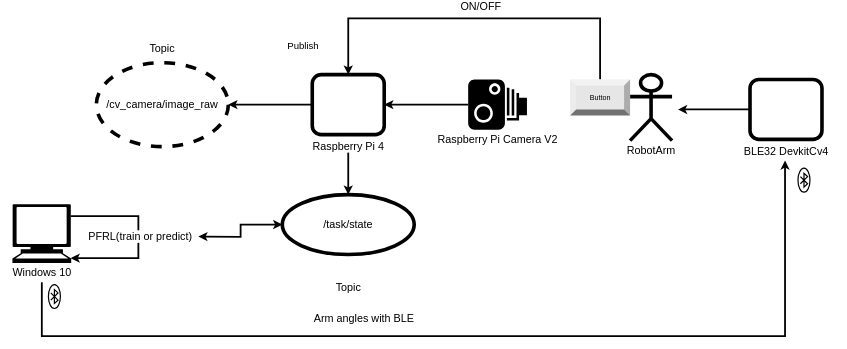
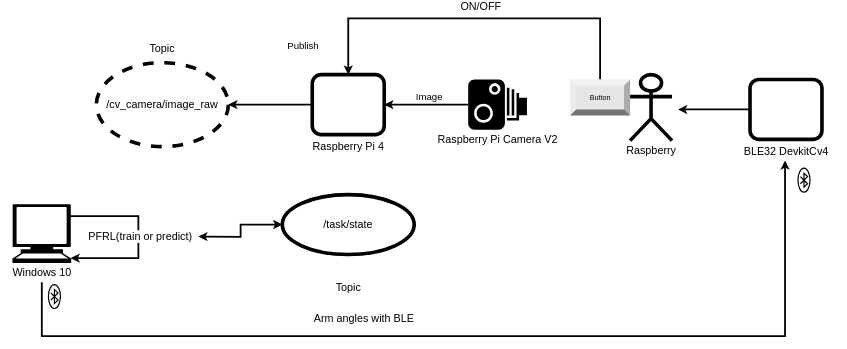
none -> (429, 96)
(652, 149) -> (652, 149)
(348, 170) -> none
